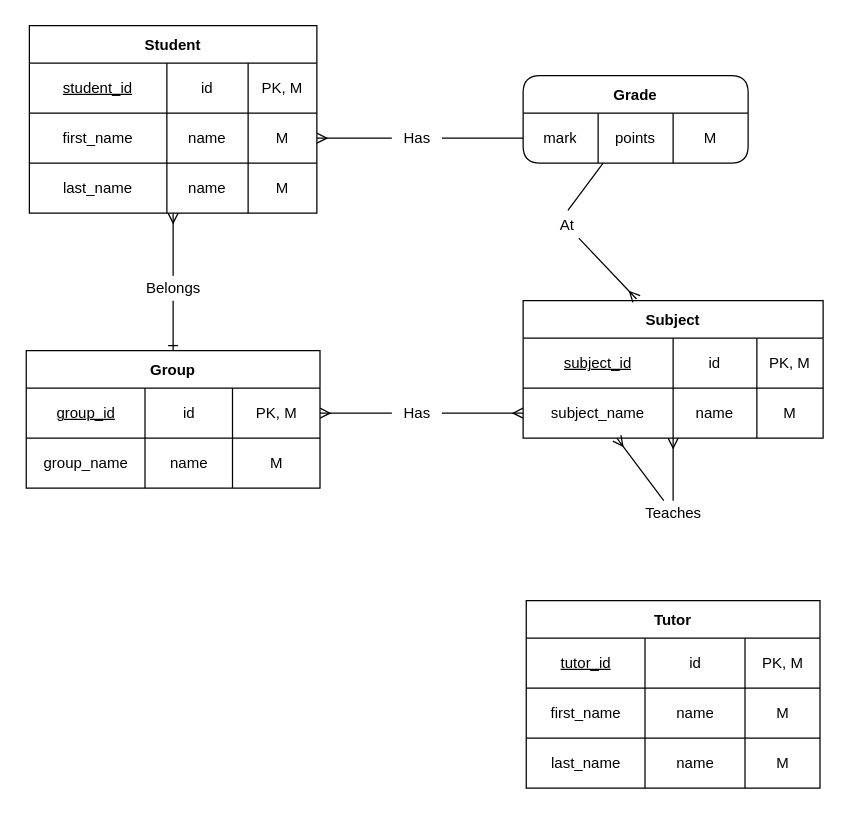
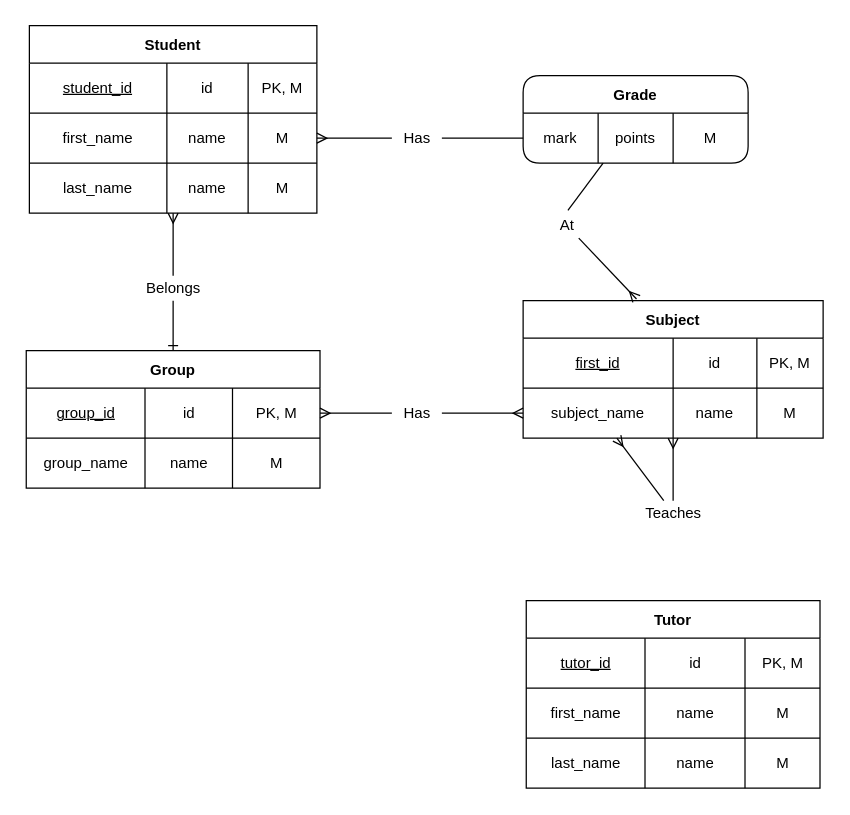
(598, 363) -> (598, 363)
